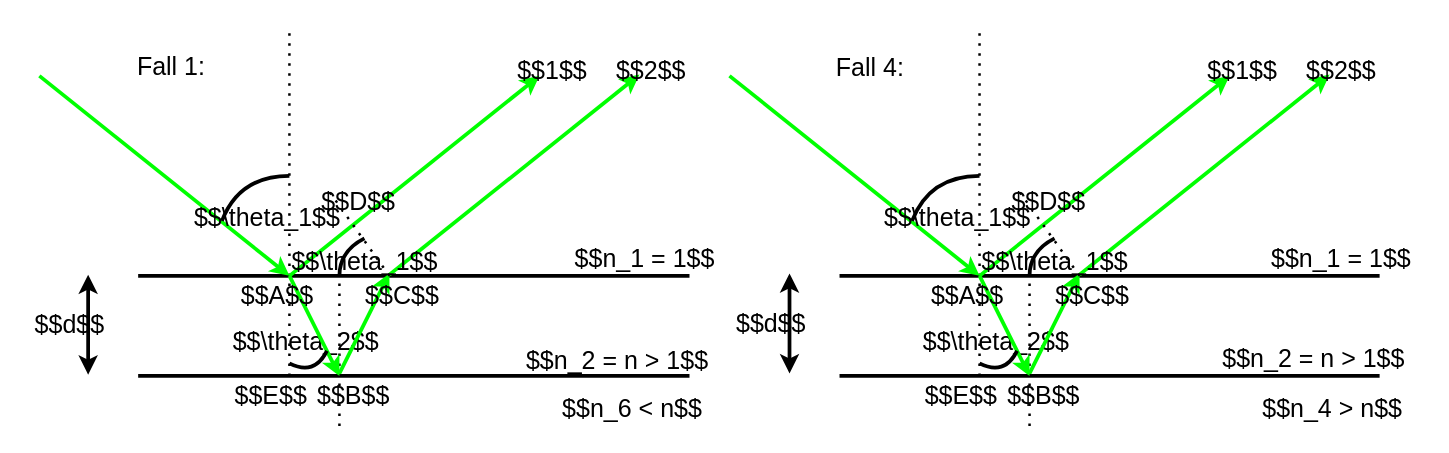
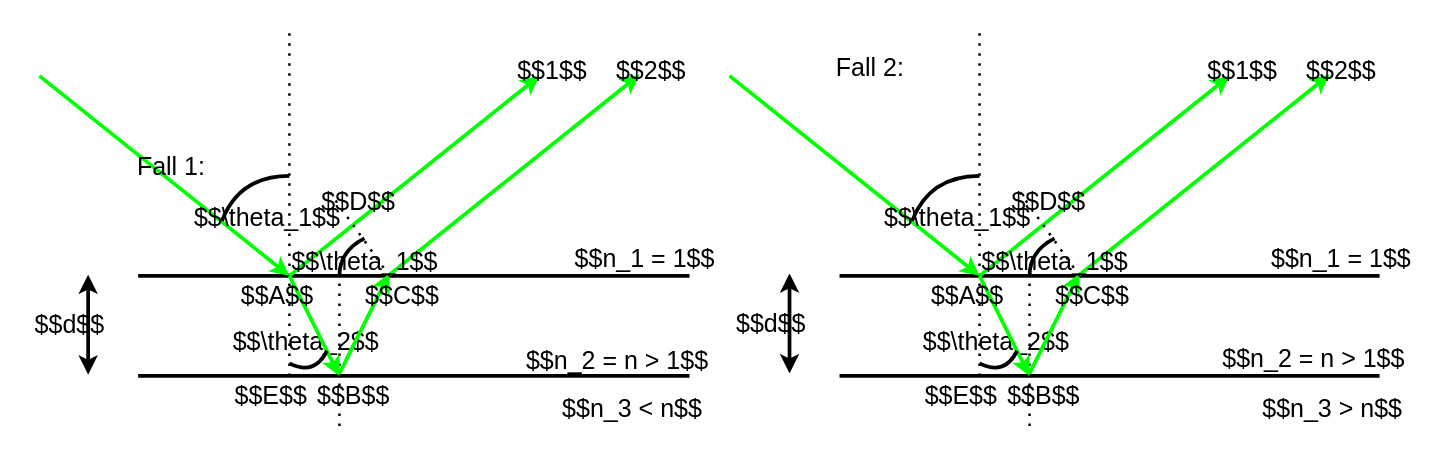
(174, 66) -> (174, 166)
(874, 67) -> (874, 67)
(633, 407) -> (633, 407)
(1333, 407) -> (1333, 407)
